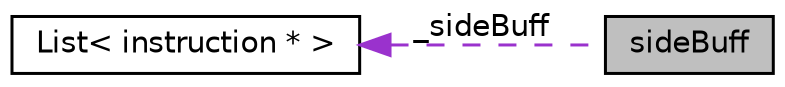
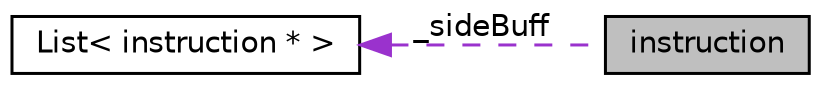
(689, 45) -> (707, 45)
